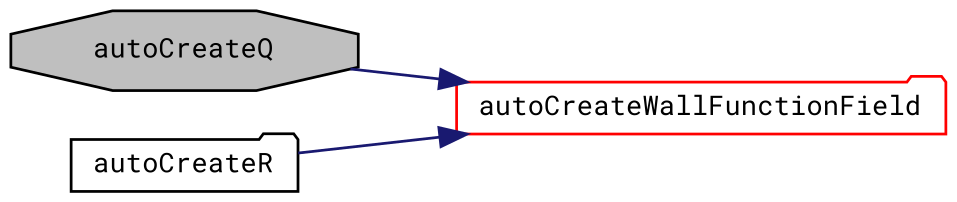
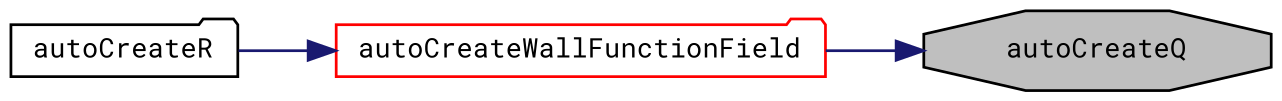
(395, 74) -> (861, 51)
